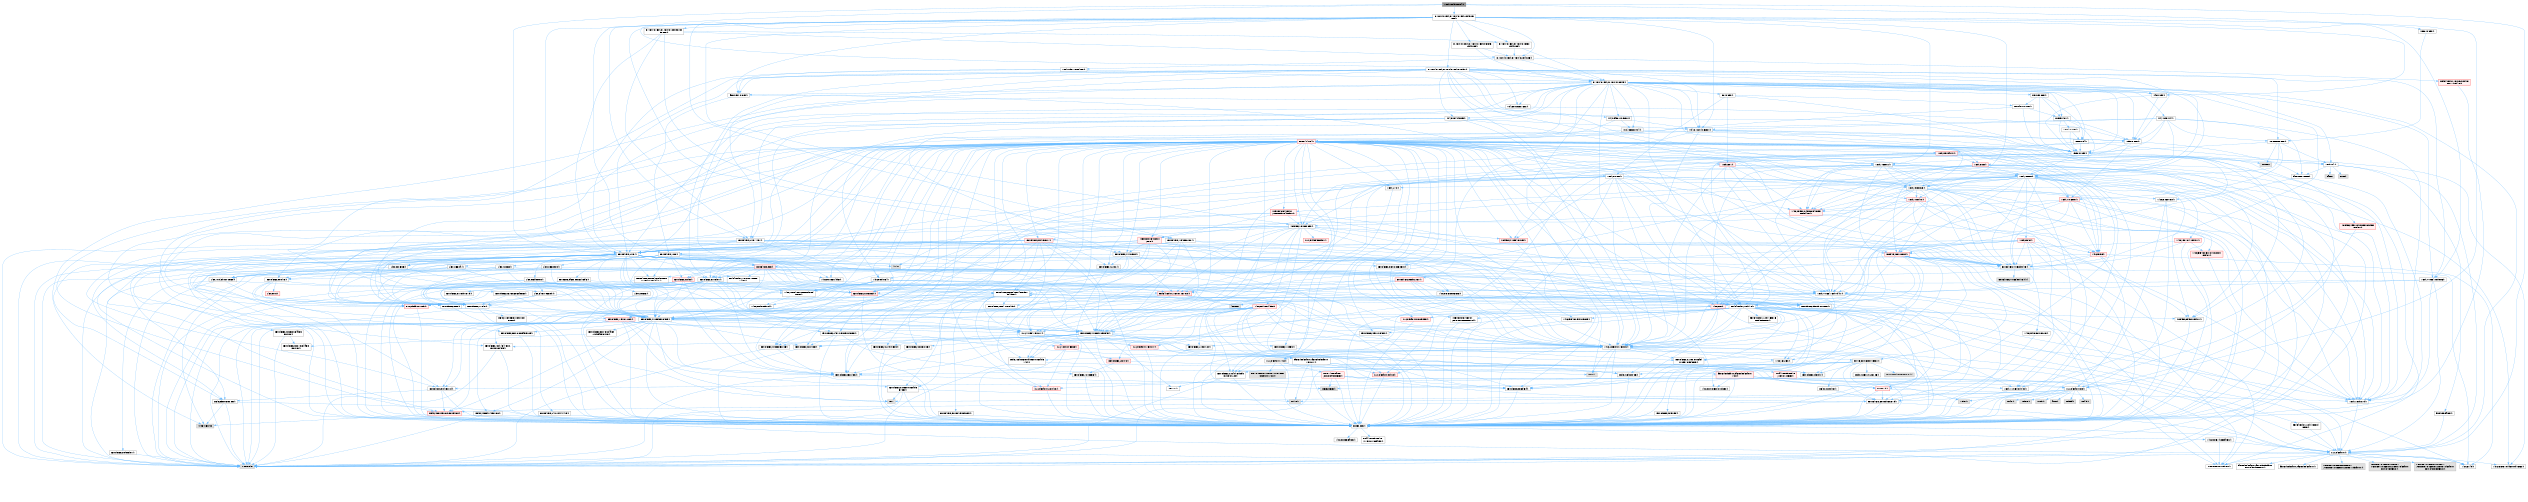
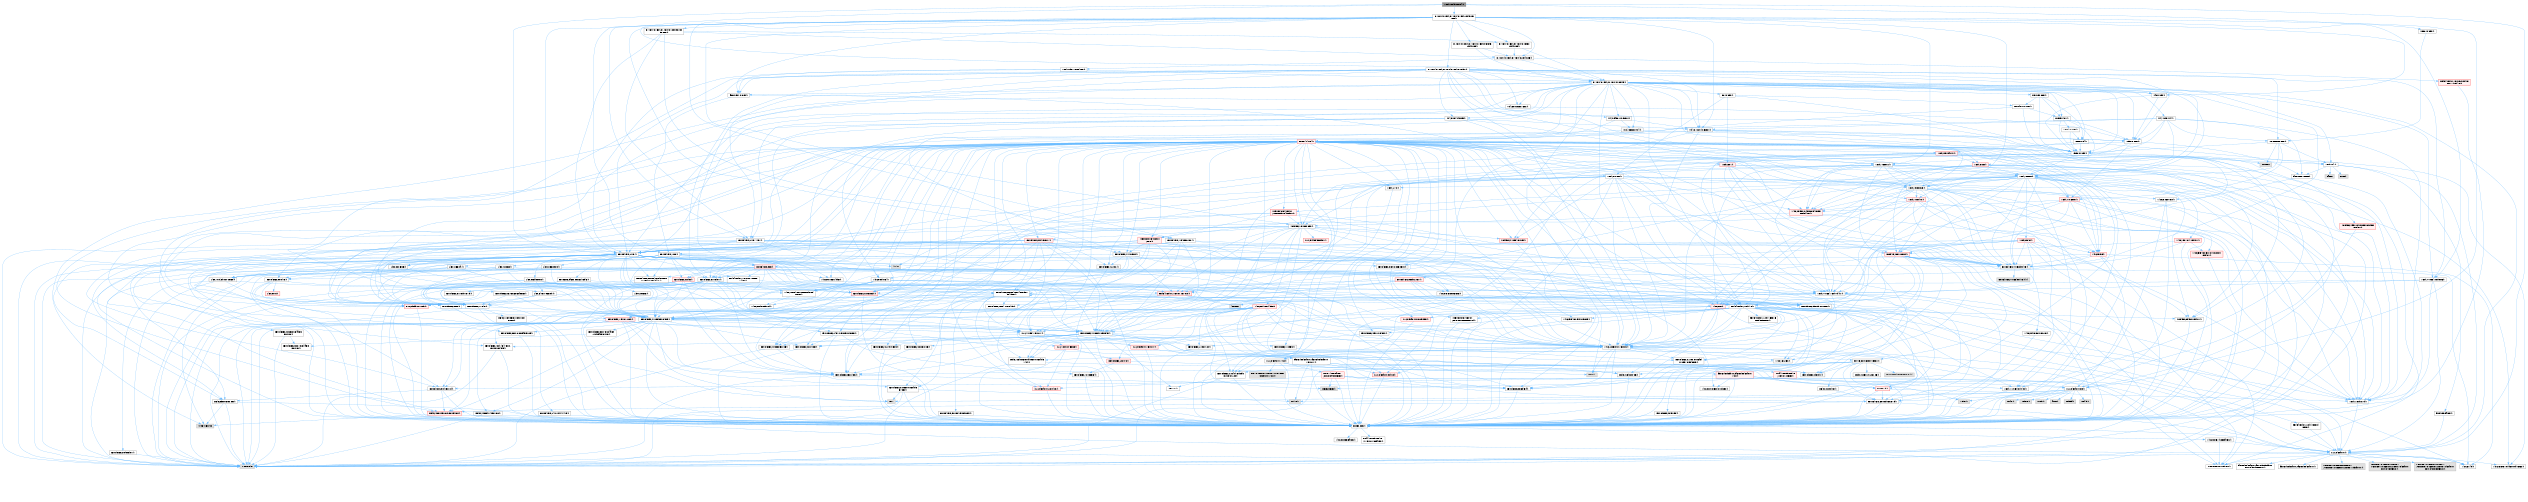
(1669, 271) -> (1875, 271)
(349, 413) -> (342, 356)
